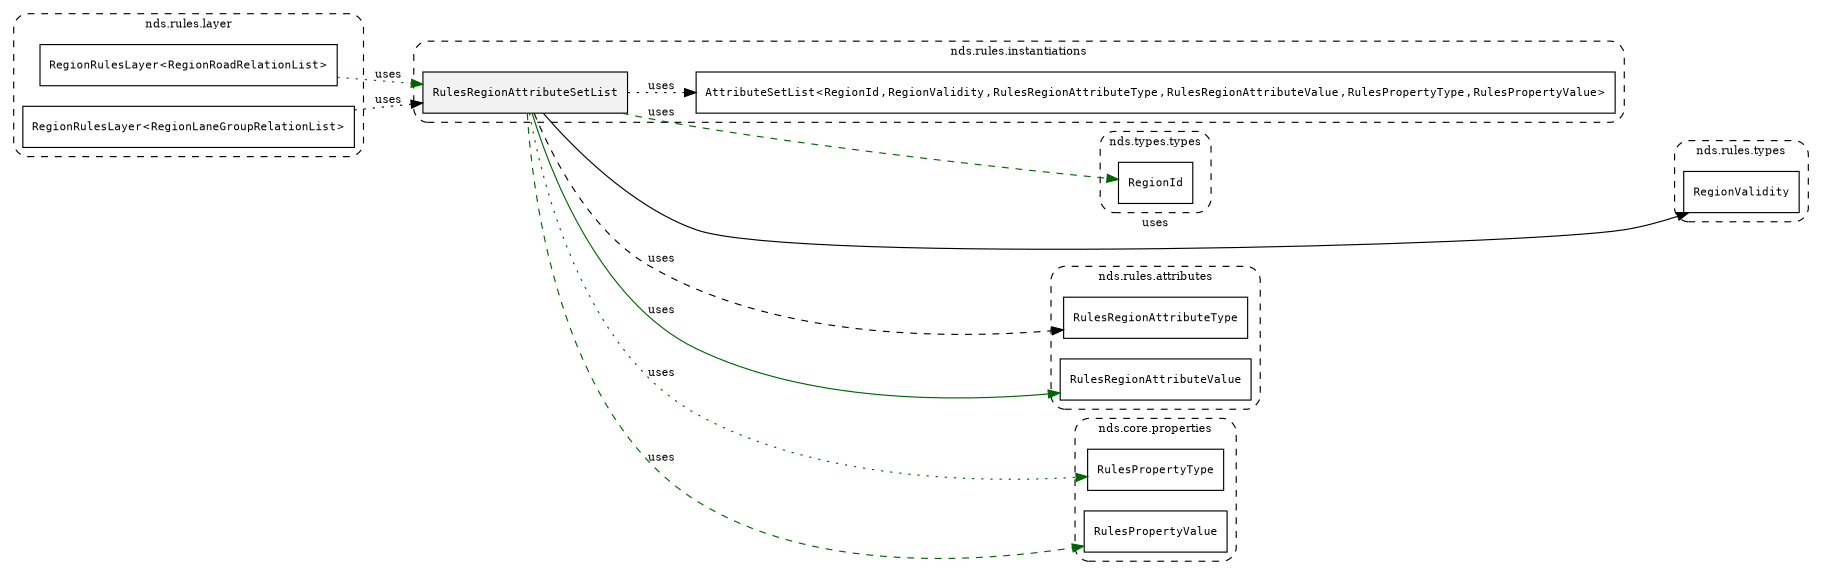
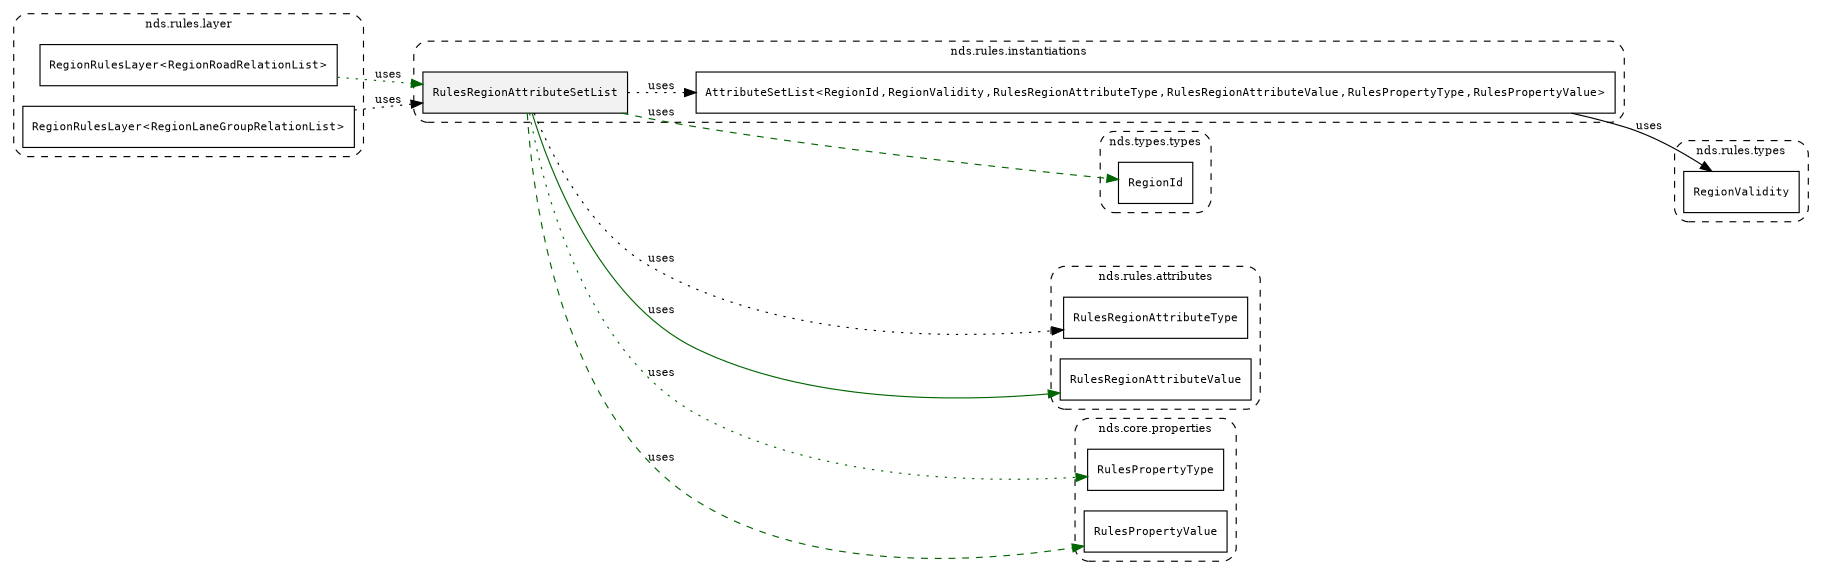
(1091, 249) -> (1640, 132)
(750, 308) -> (750, 308)
